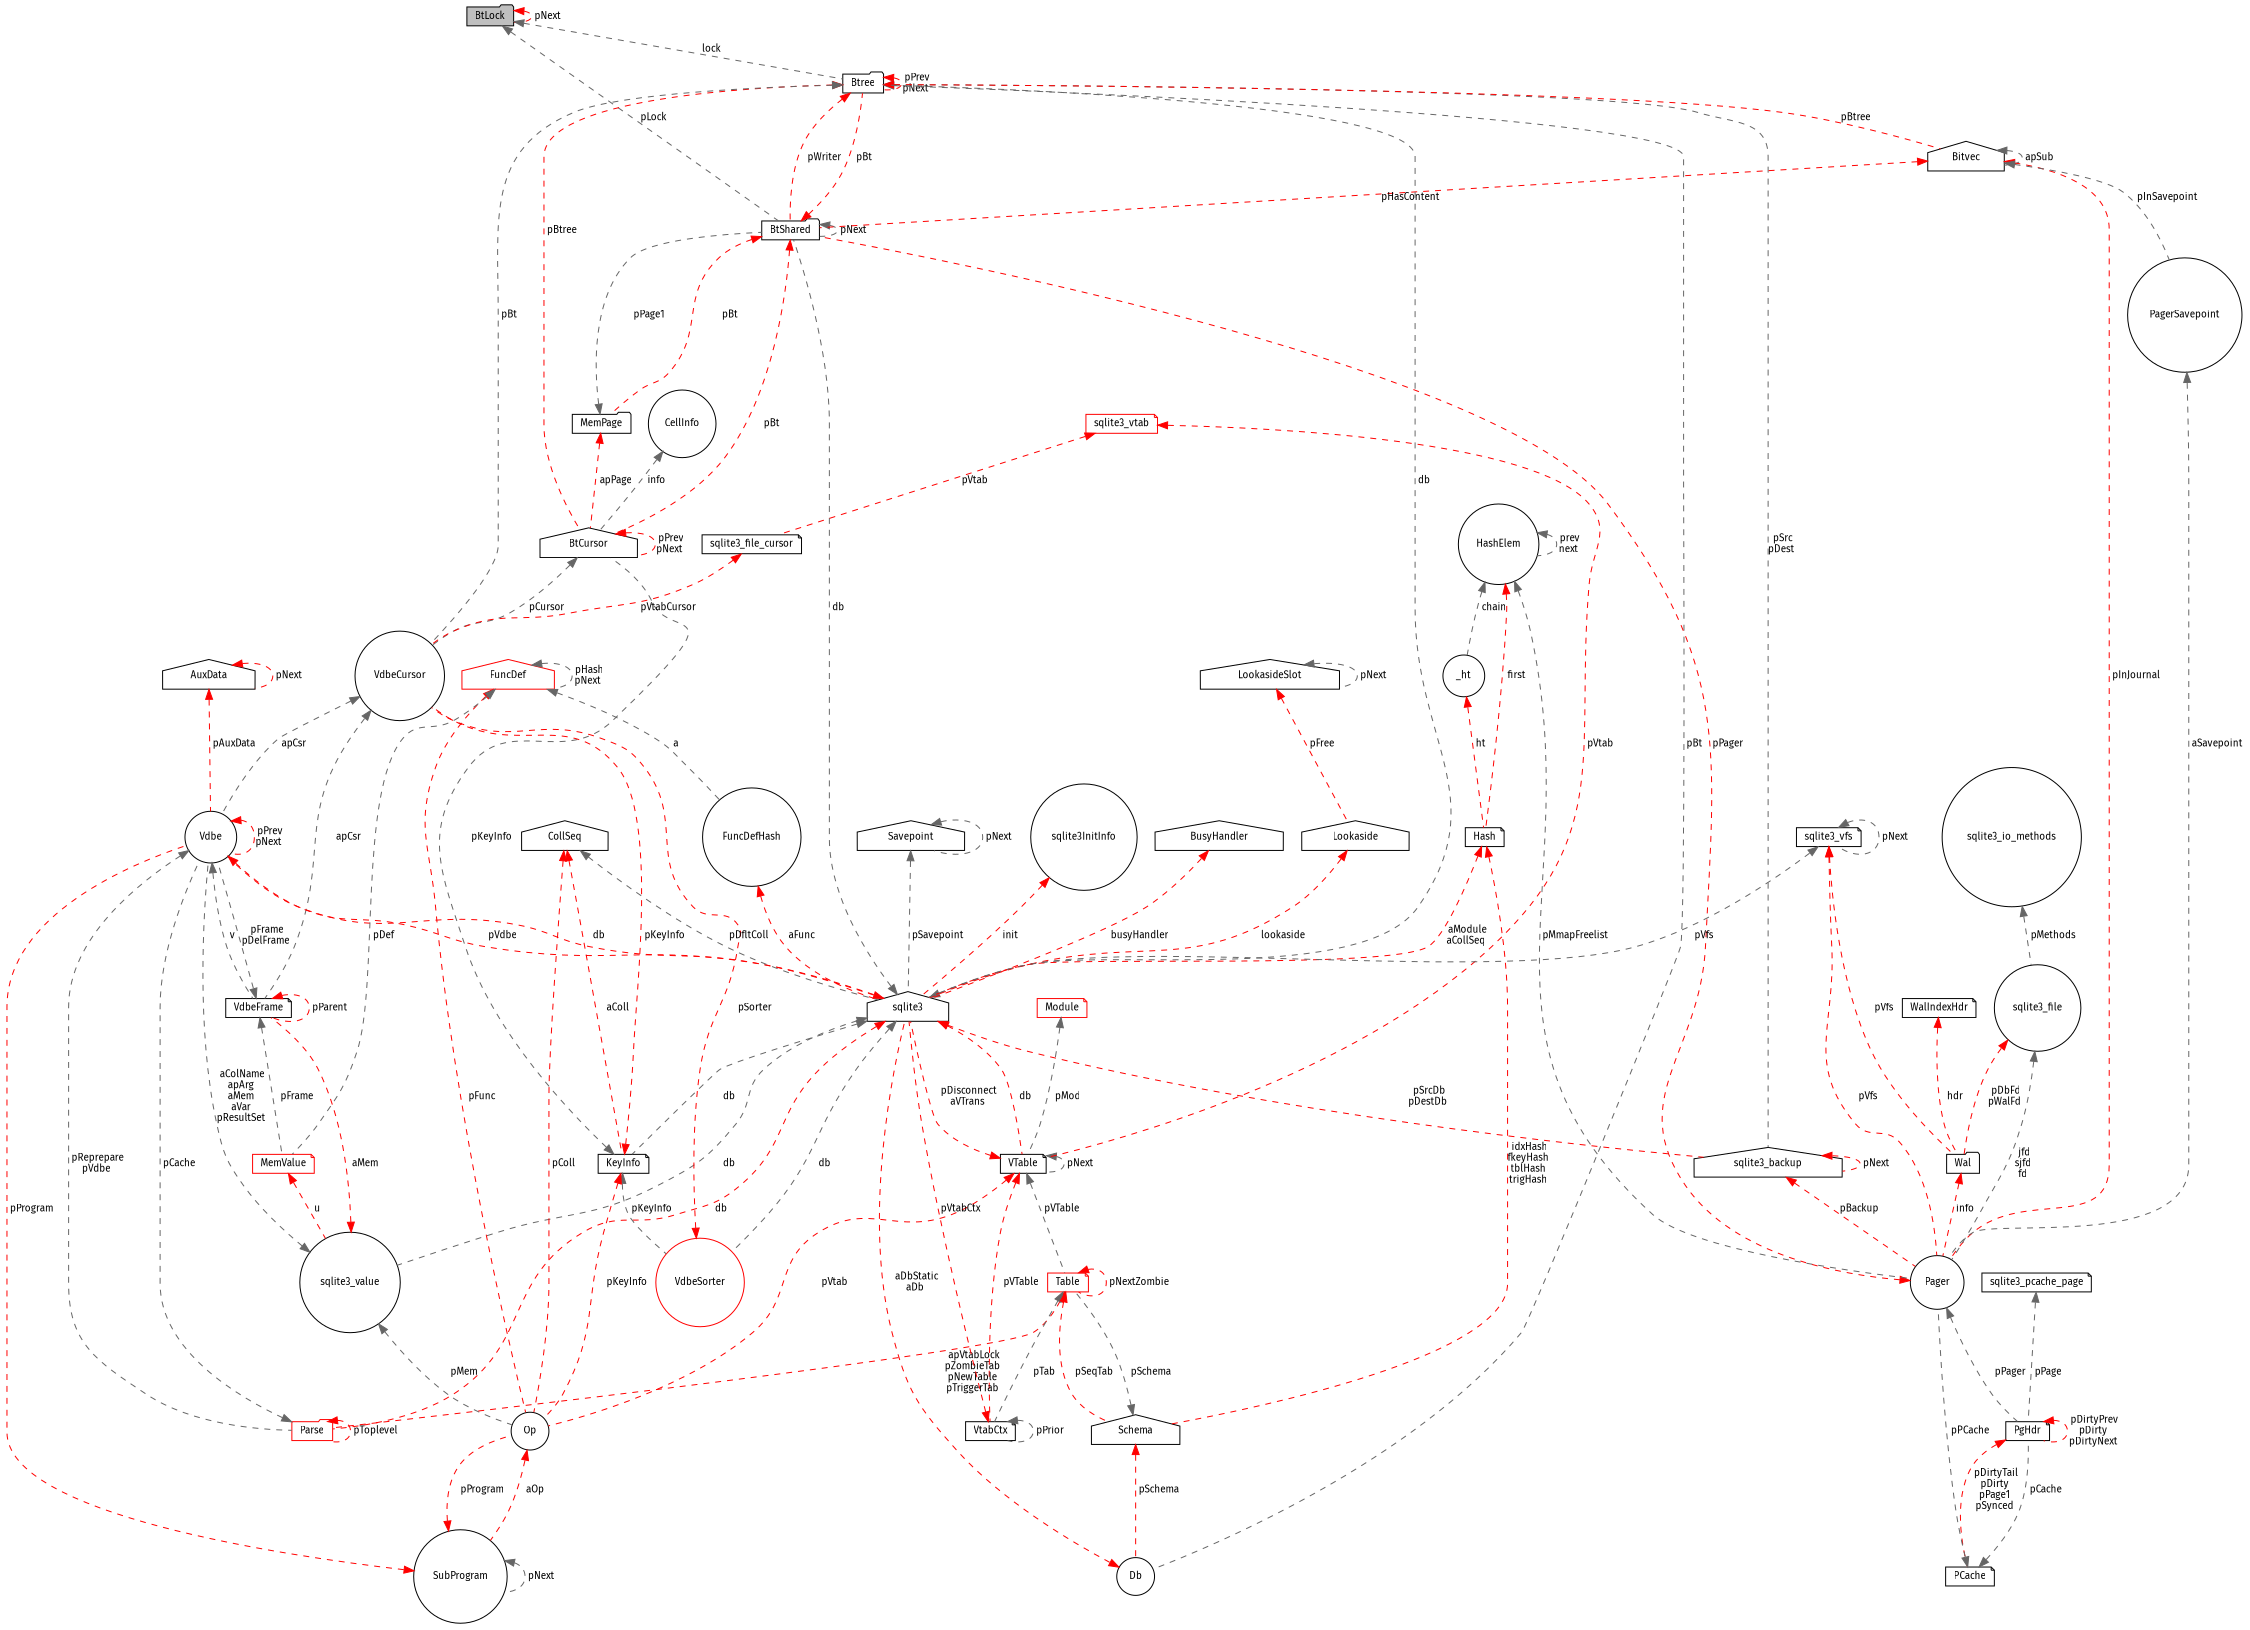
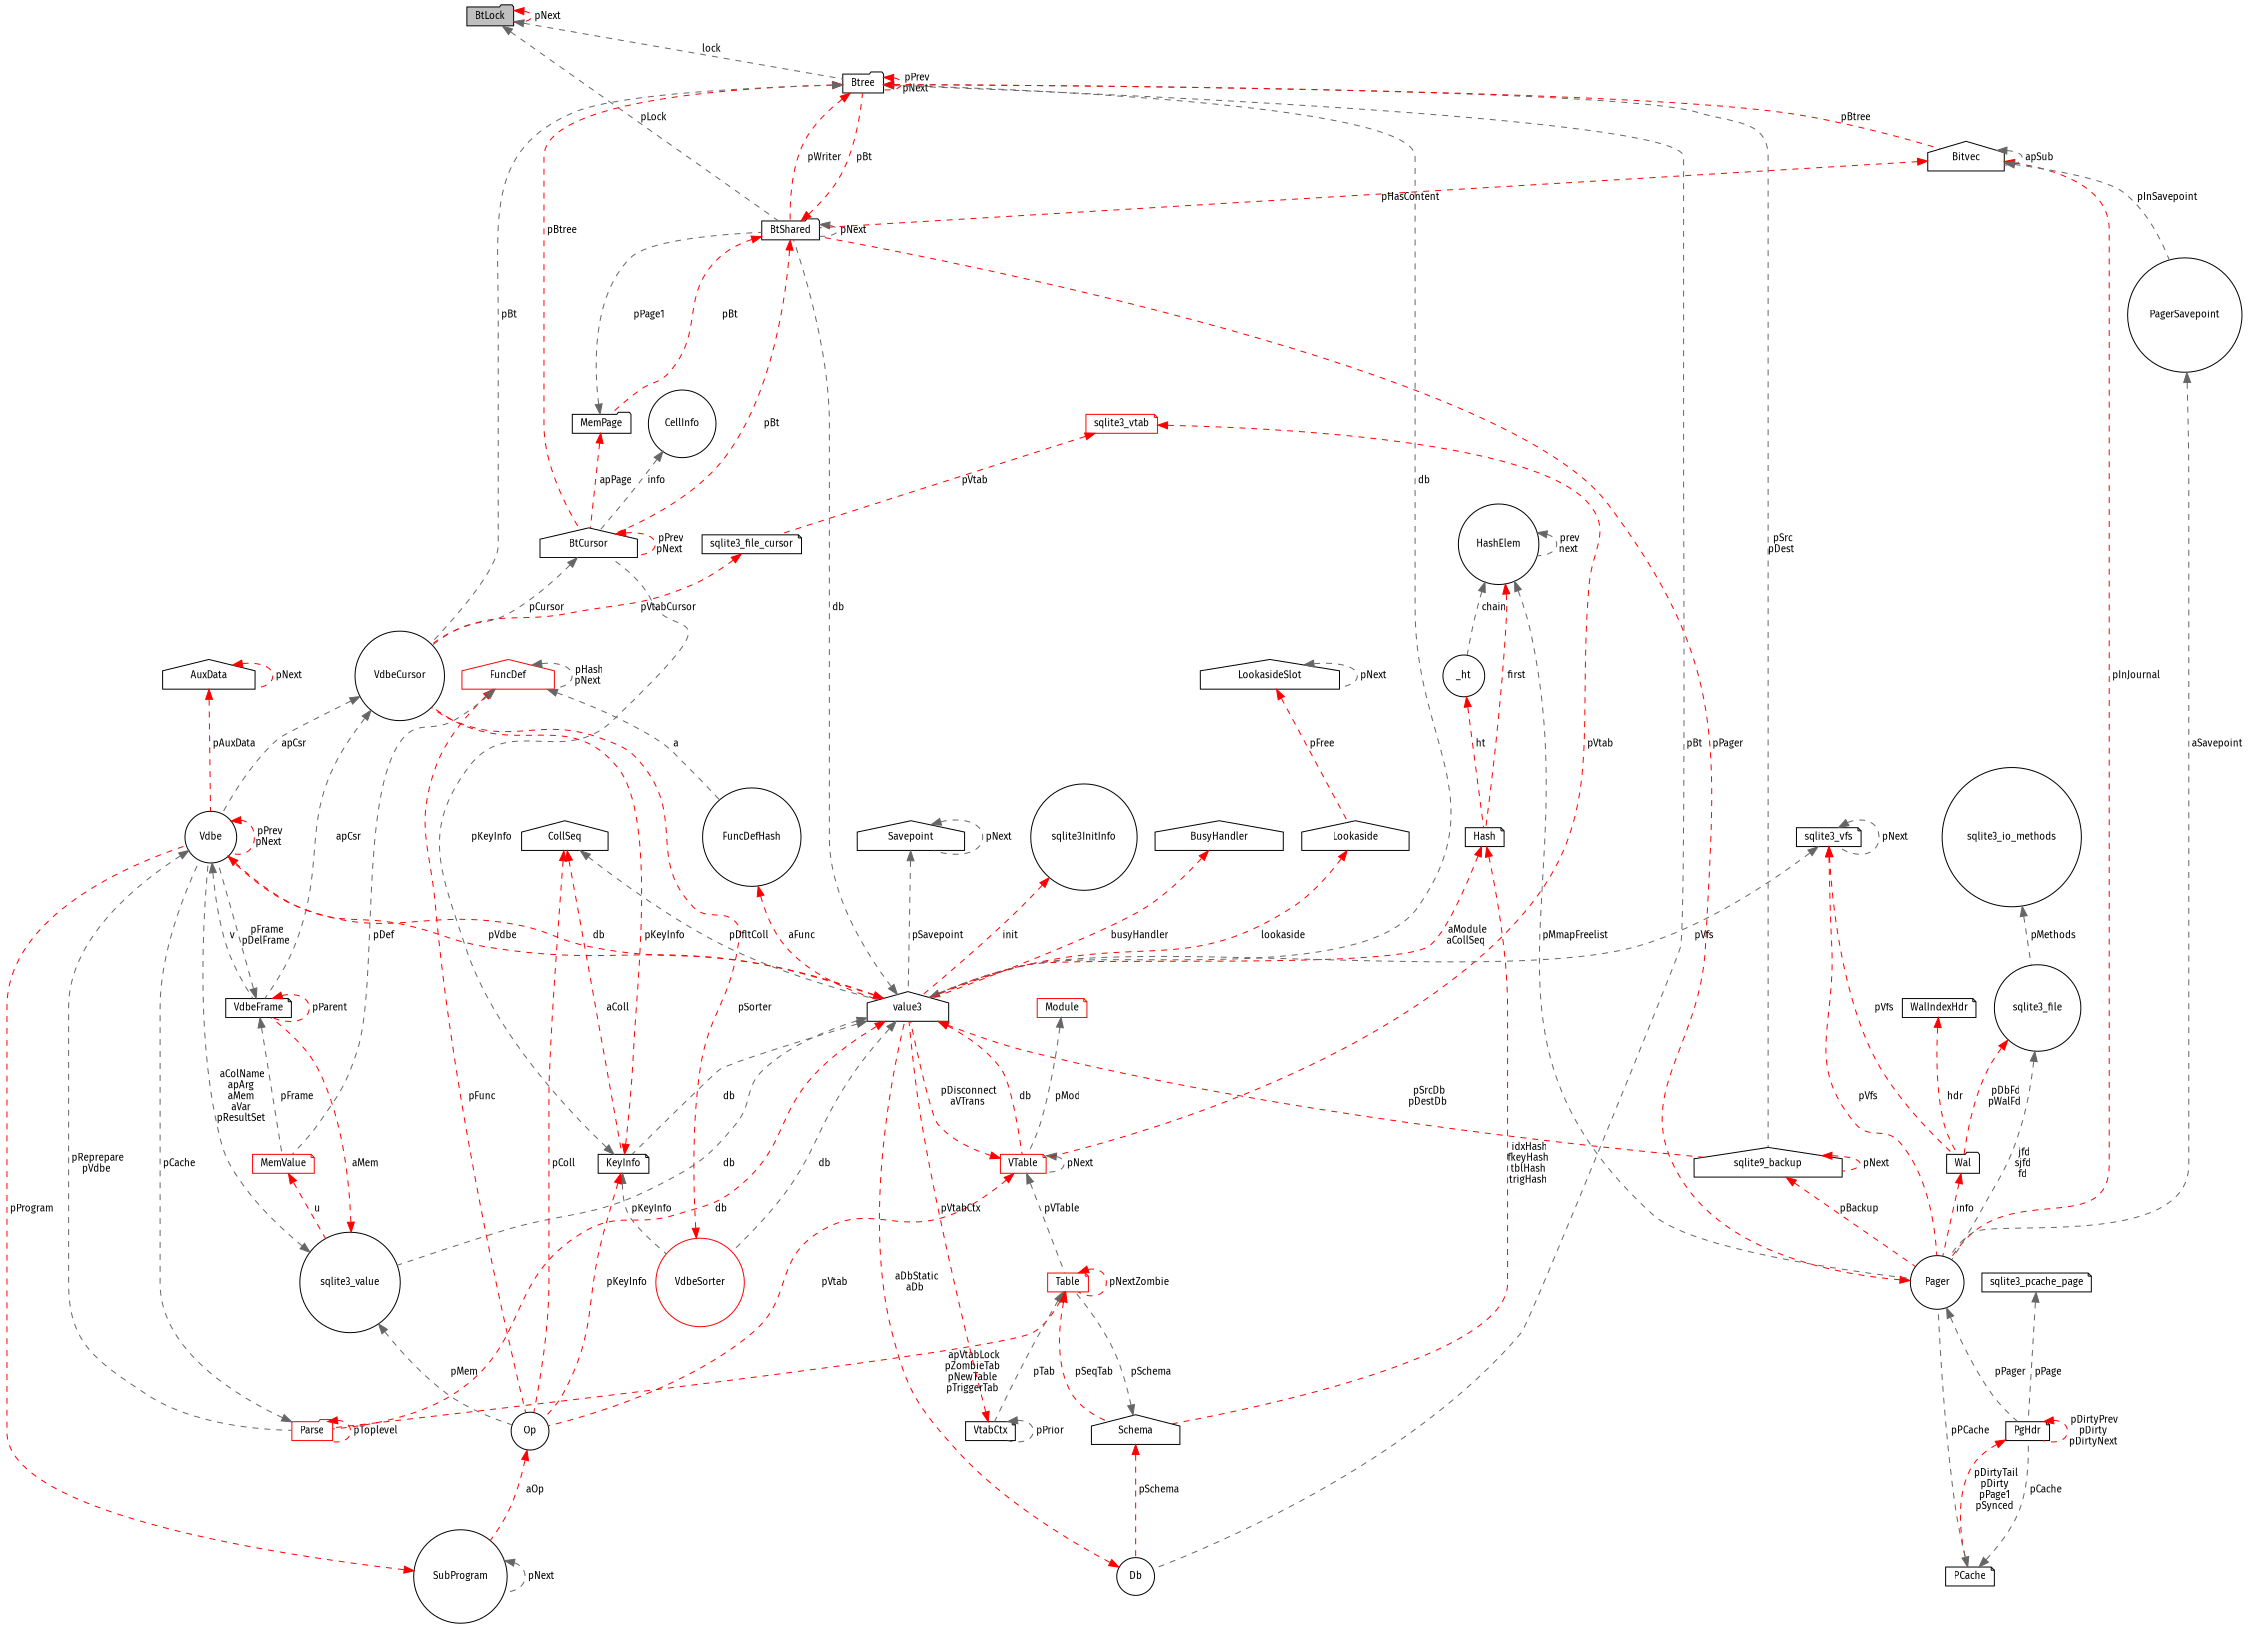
(908, 1008) -> (908, 1008)
(1023, 1164) -> (1023, 1164)
(1768, 1164) -> (1768, 1164)
(992, 1301) -> none
(460, 1464) -> none
